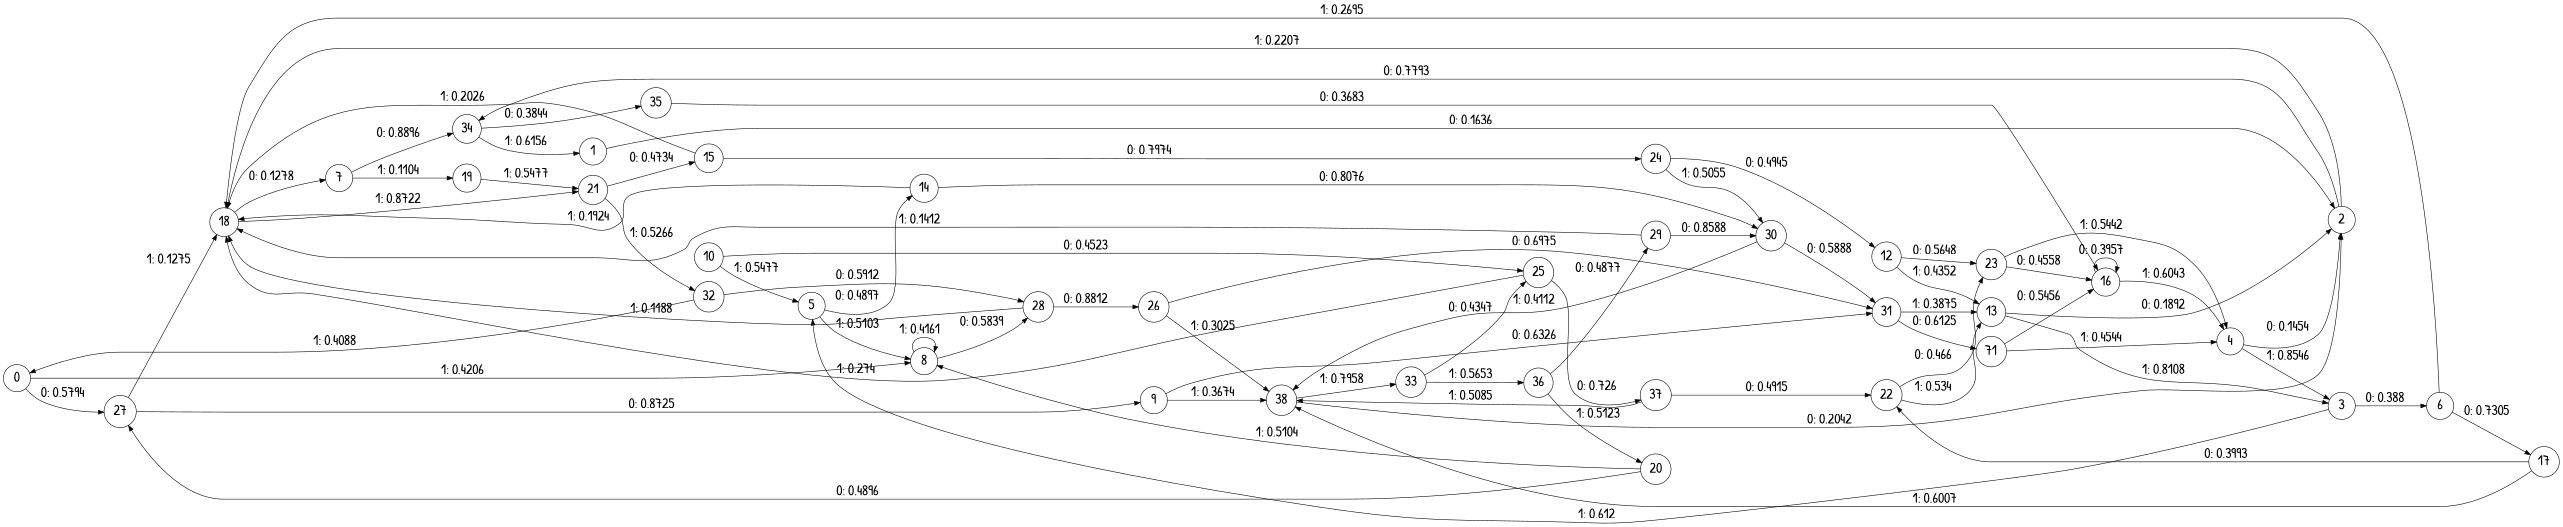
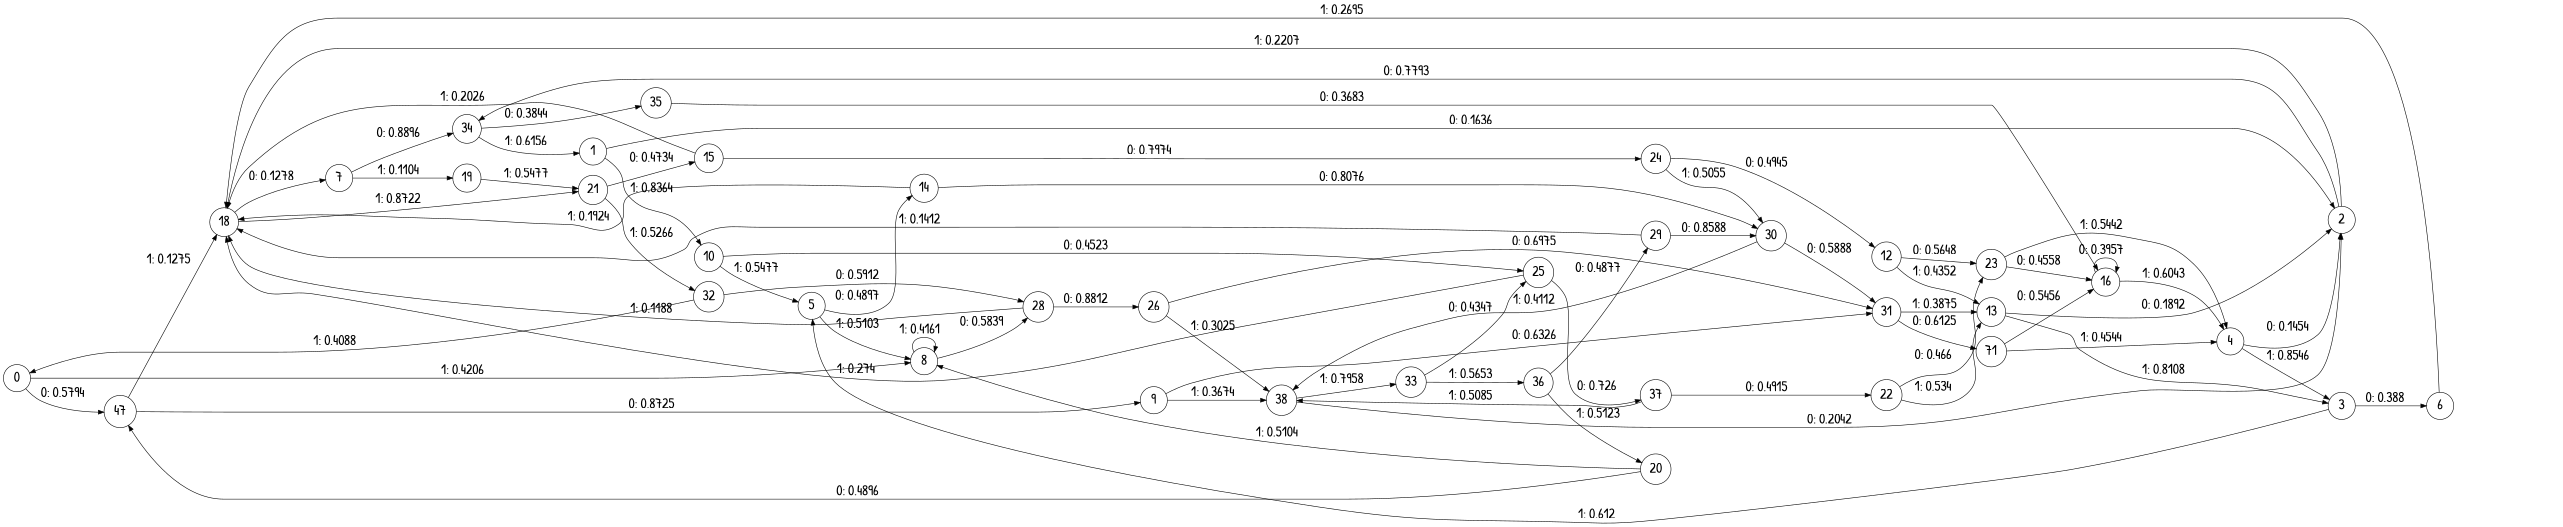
none -> (644, 207)
(120, 412) -> (120, 412)
(2544, 462) -> none
